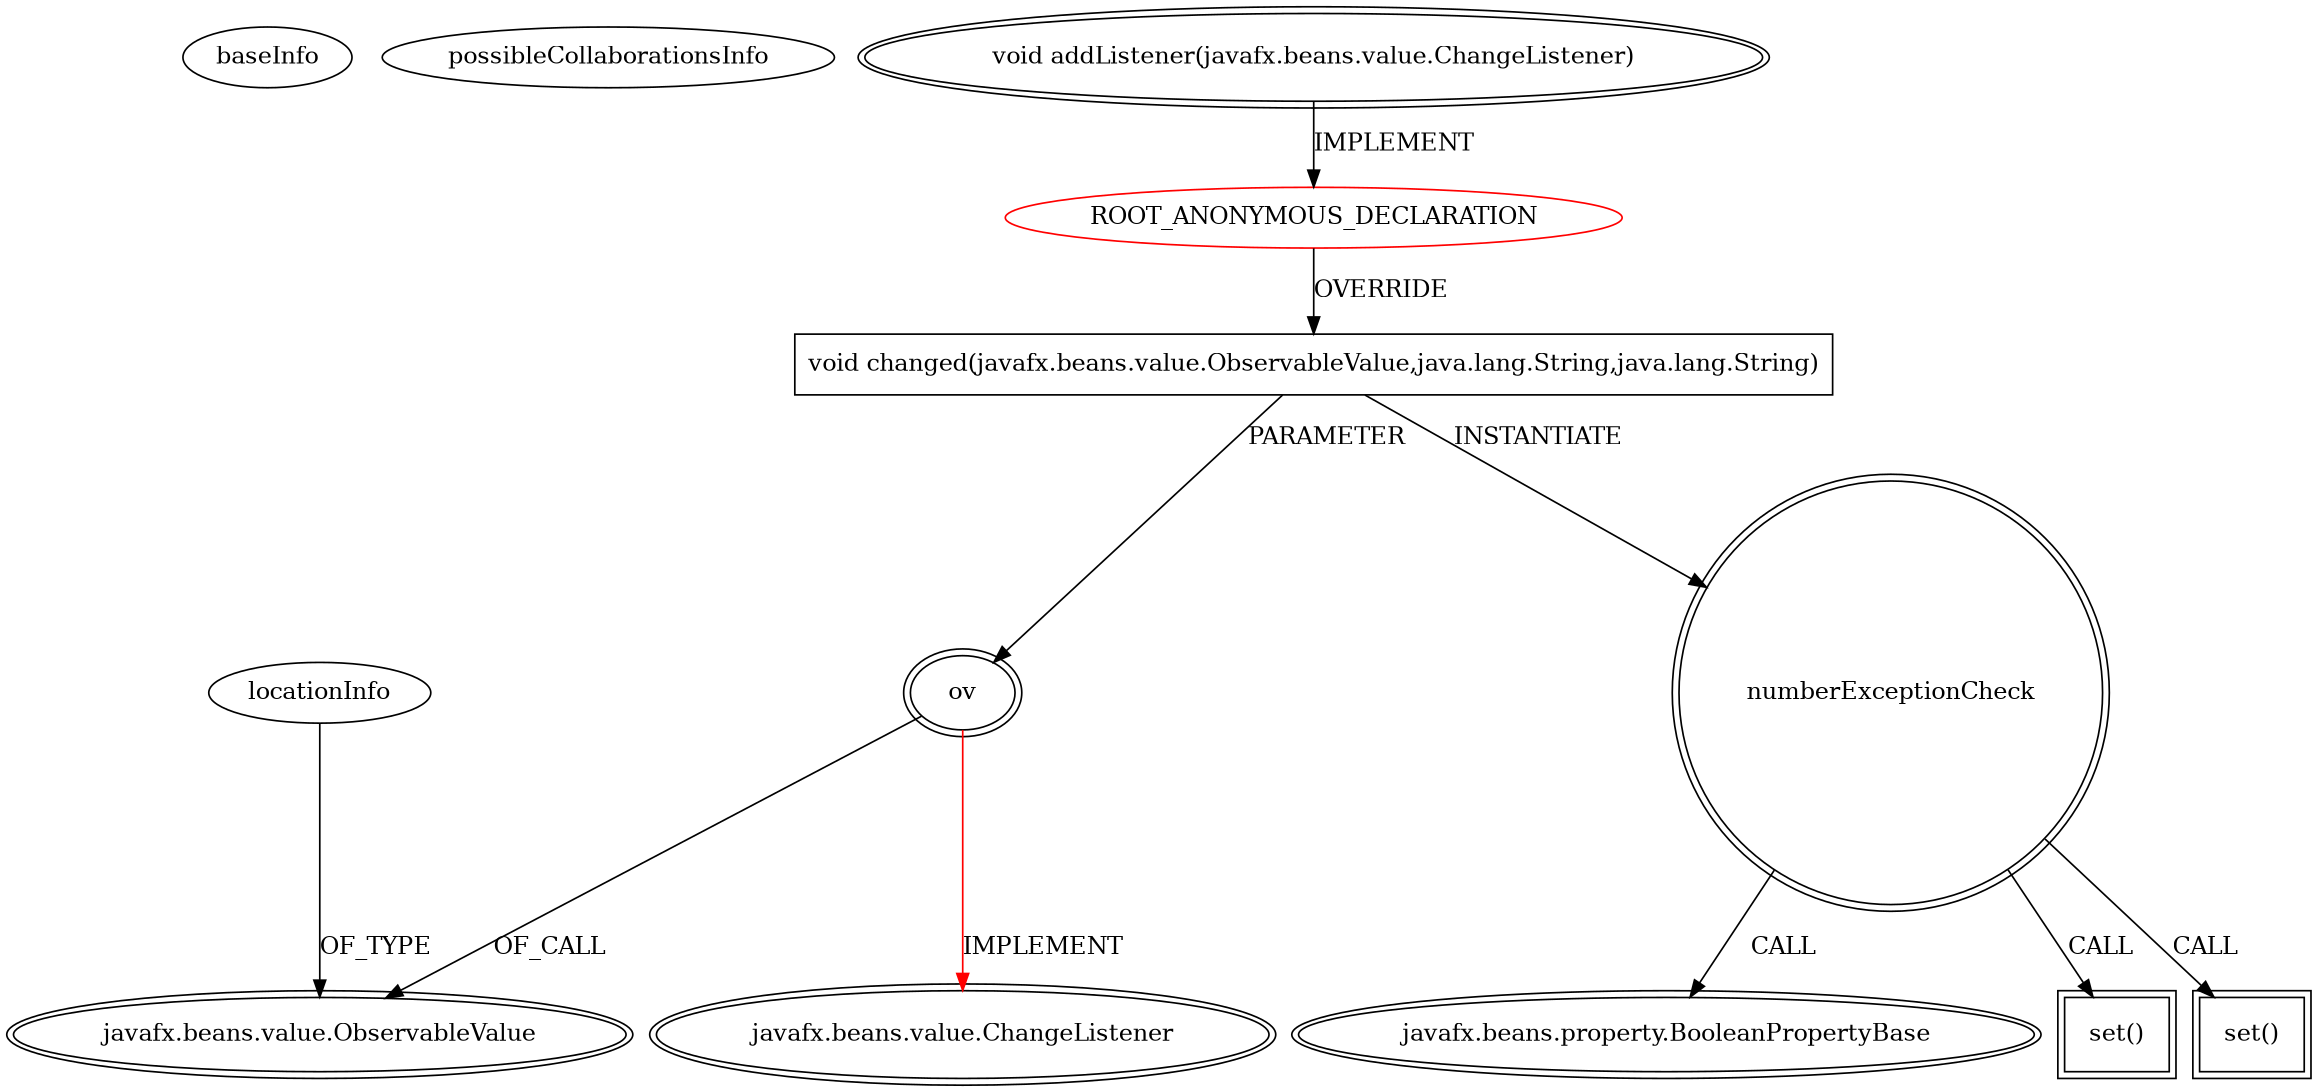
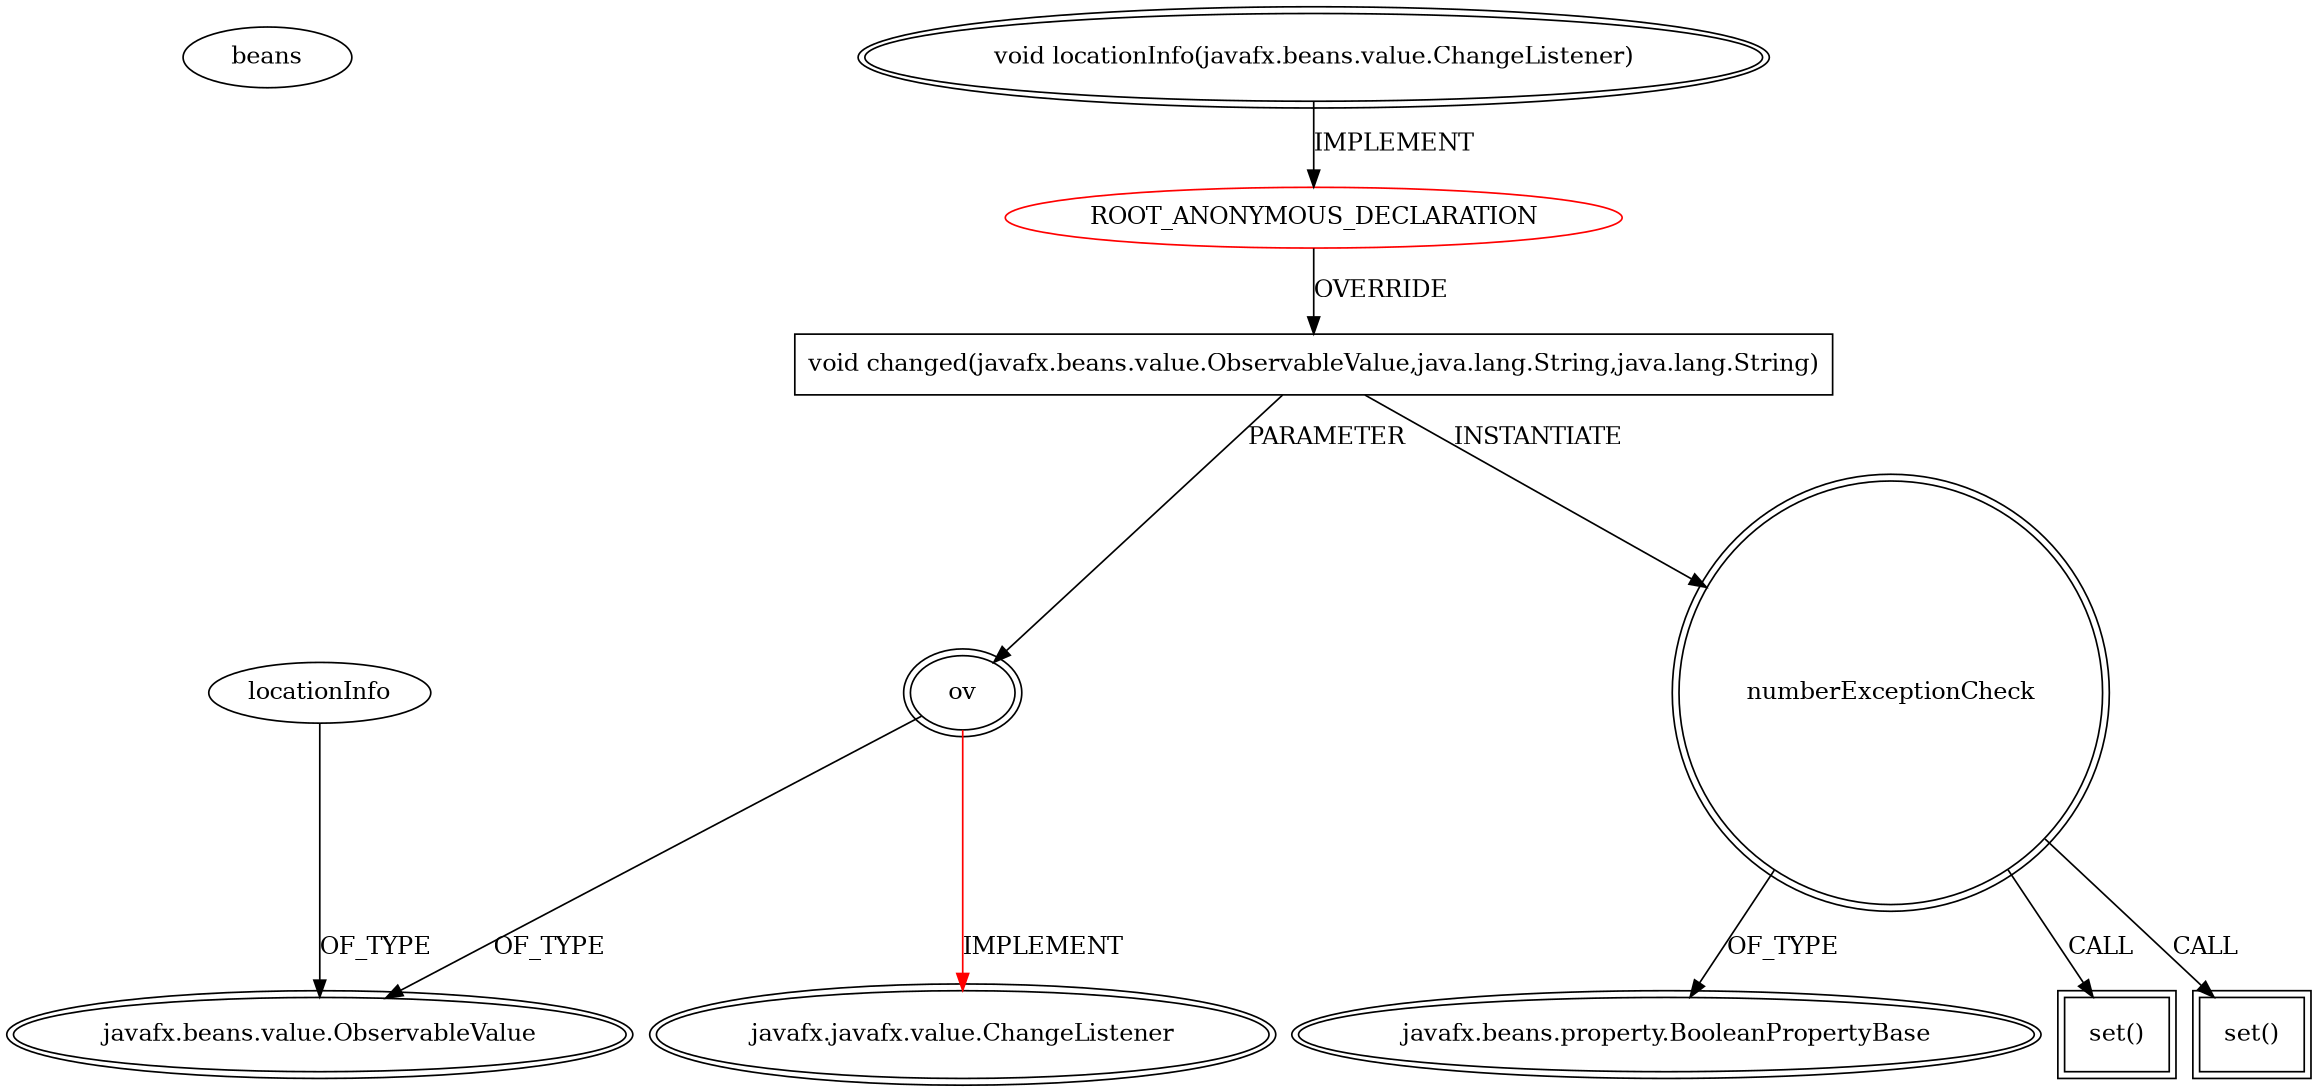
(267, 57) -> (267, 57)
(608, 57) -> none
(1314, 57) -> (1314, 57)
(550, 948) -> (550, 948)
(1784, 948) -> (1784, 948)
(963, 1035) -> (963, 1035)
